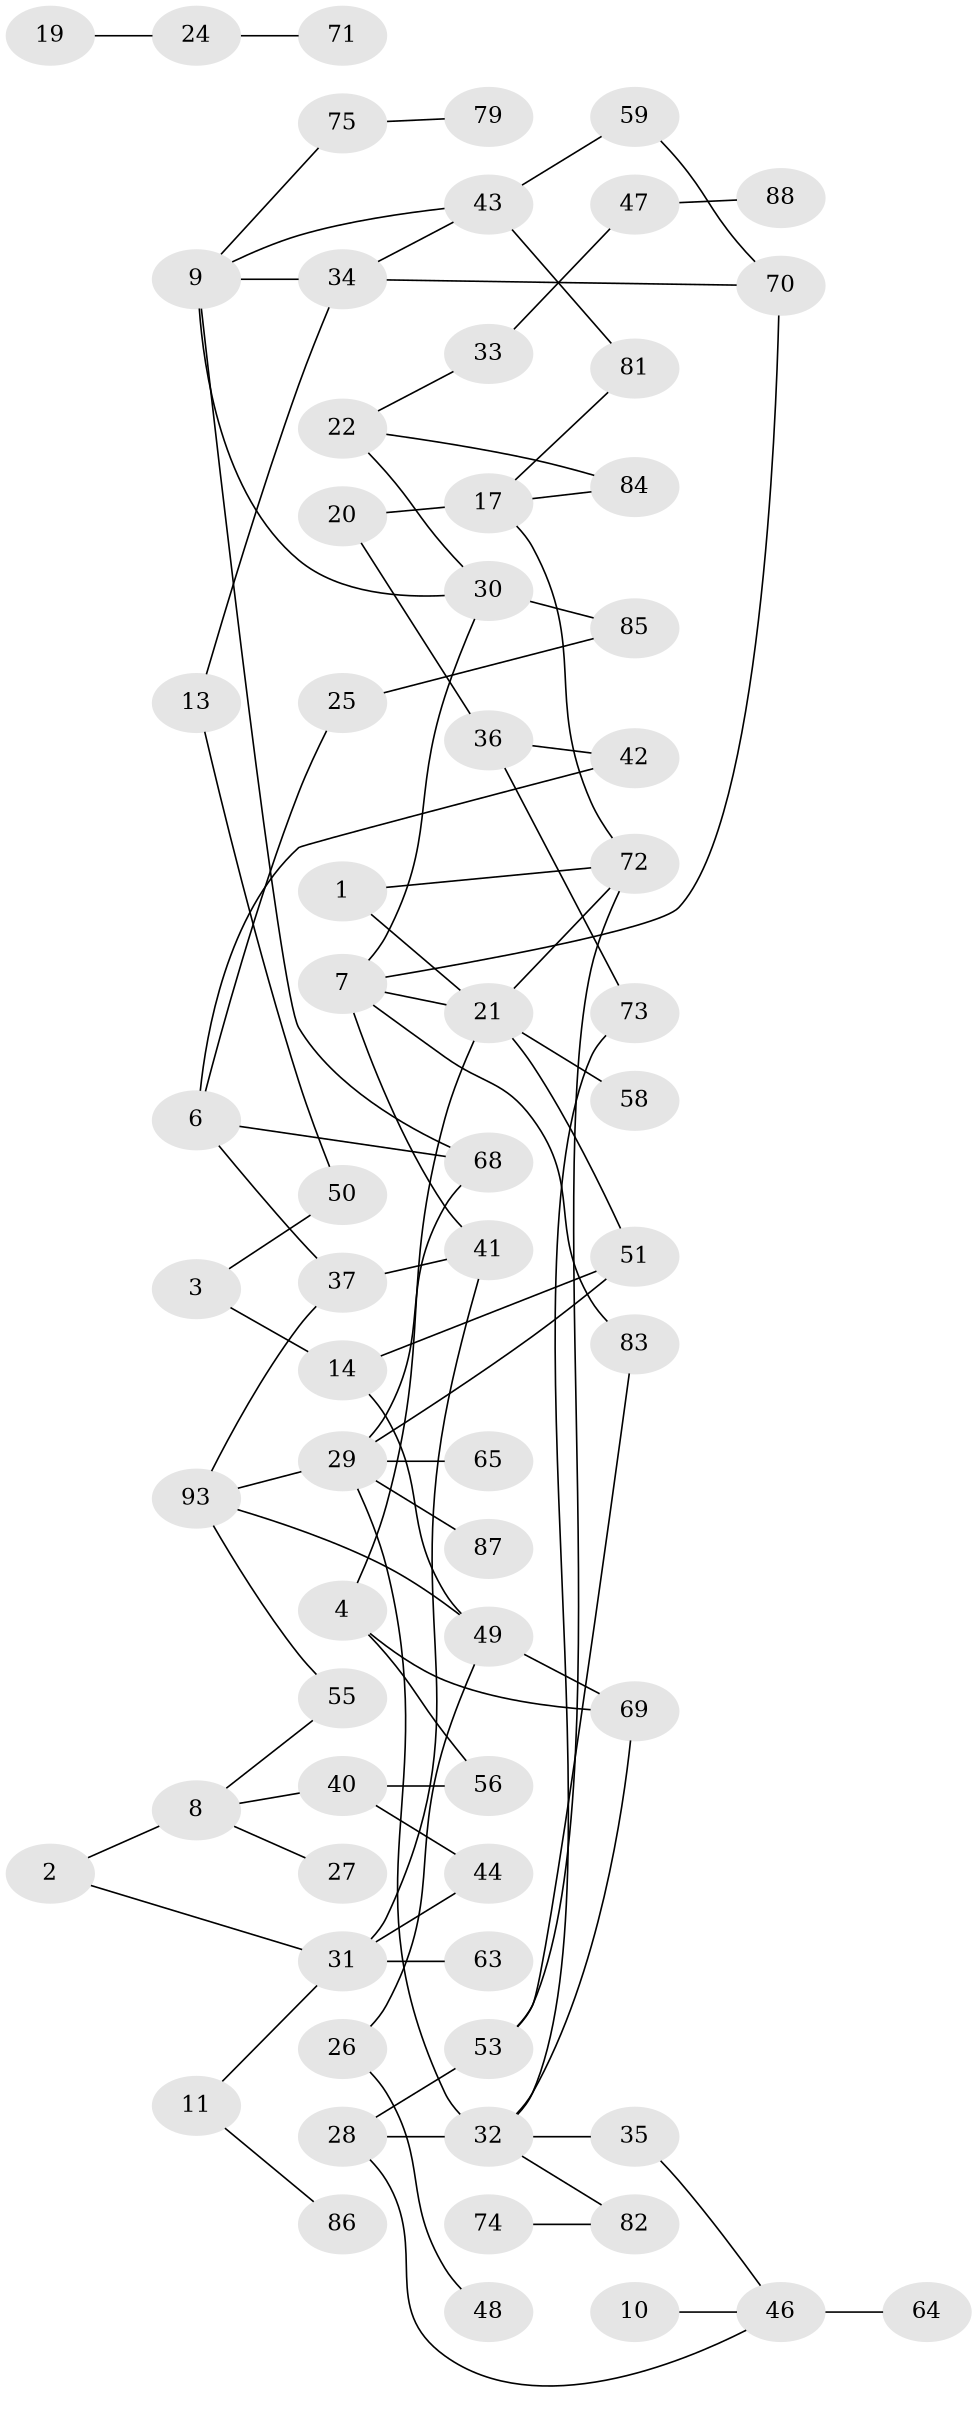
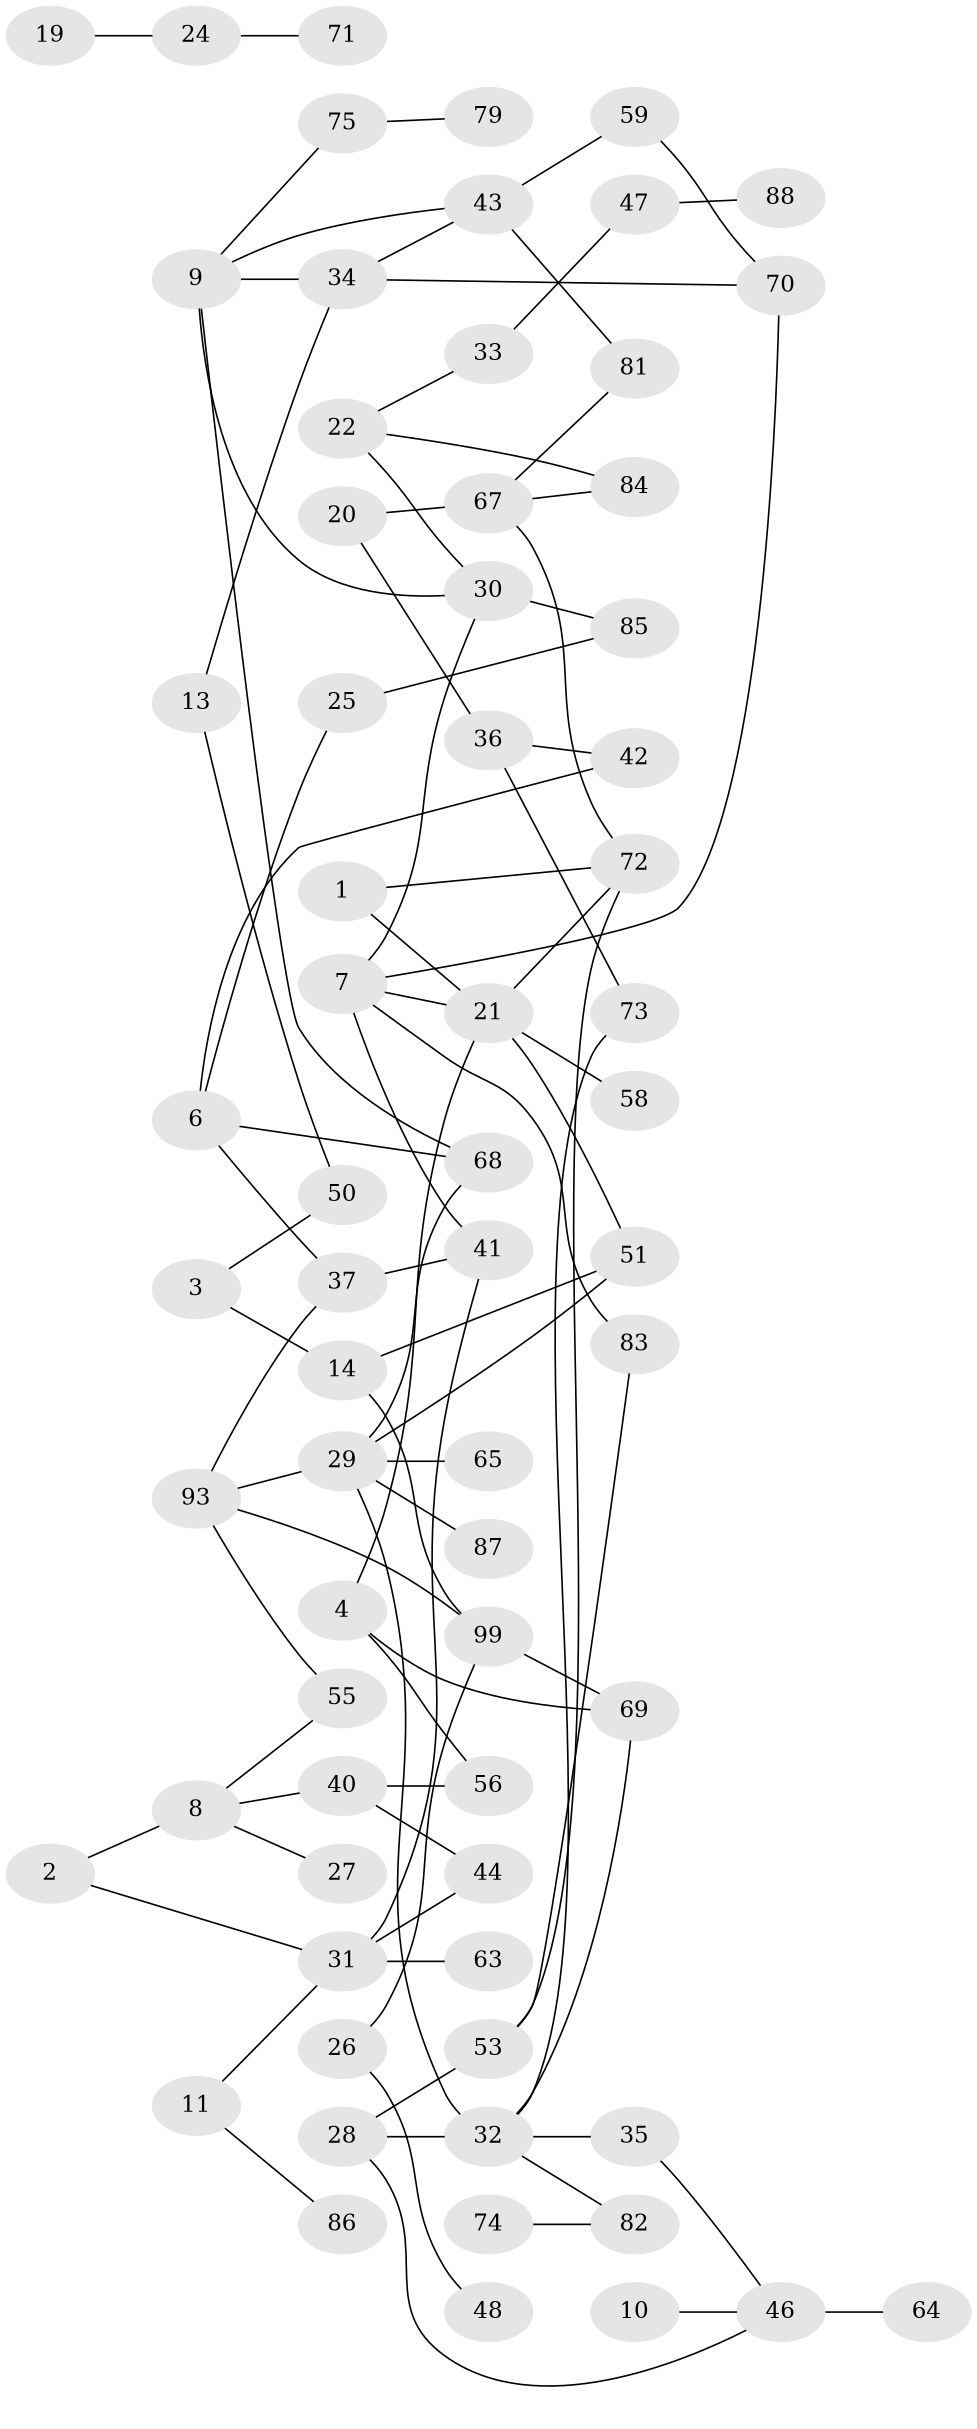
(489, 503) -> (489, 503)
(489, 1637) -> (489, 1637)
